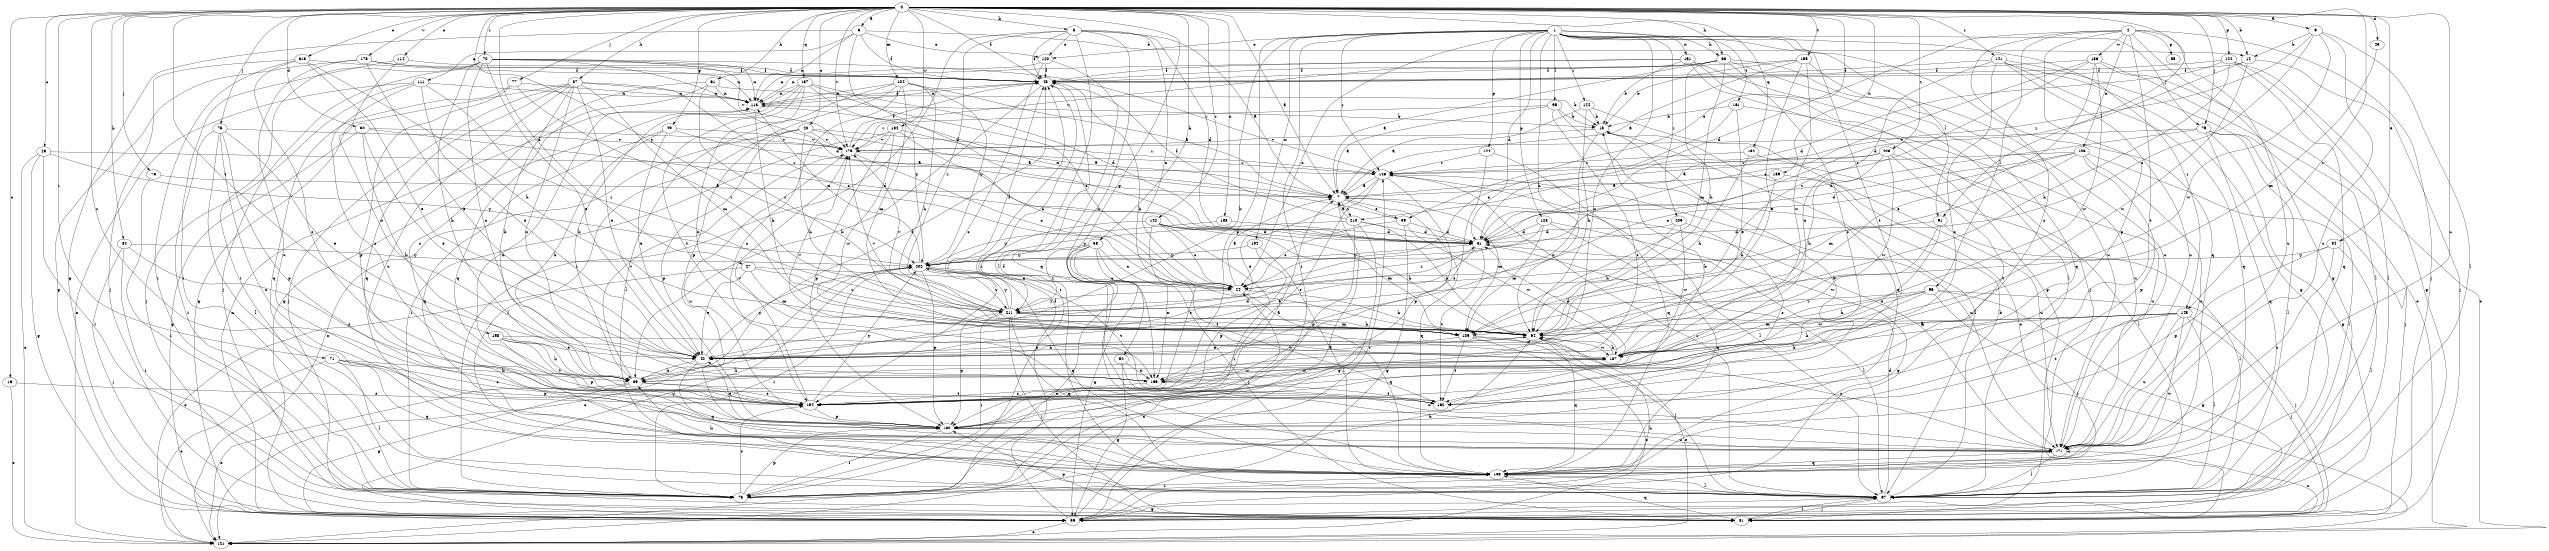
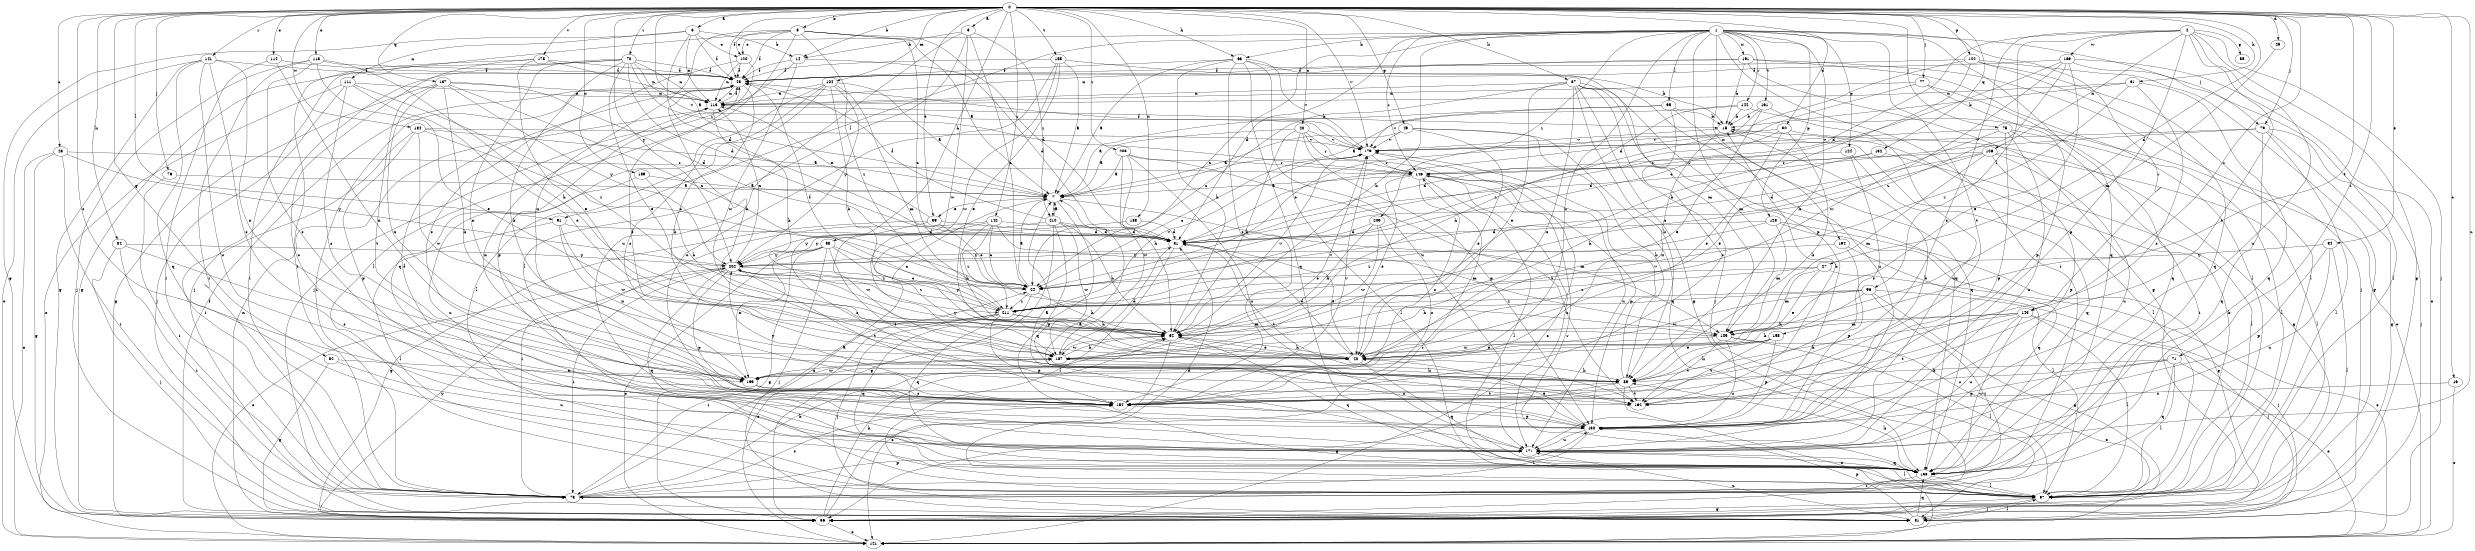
(302, 59) -> (316, 59)
none -> (1084, 294)
